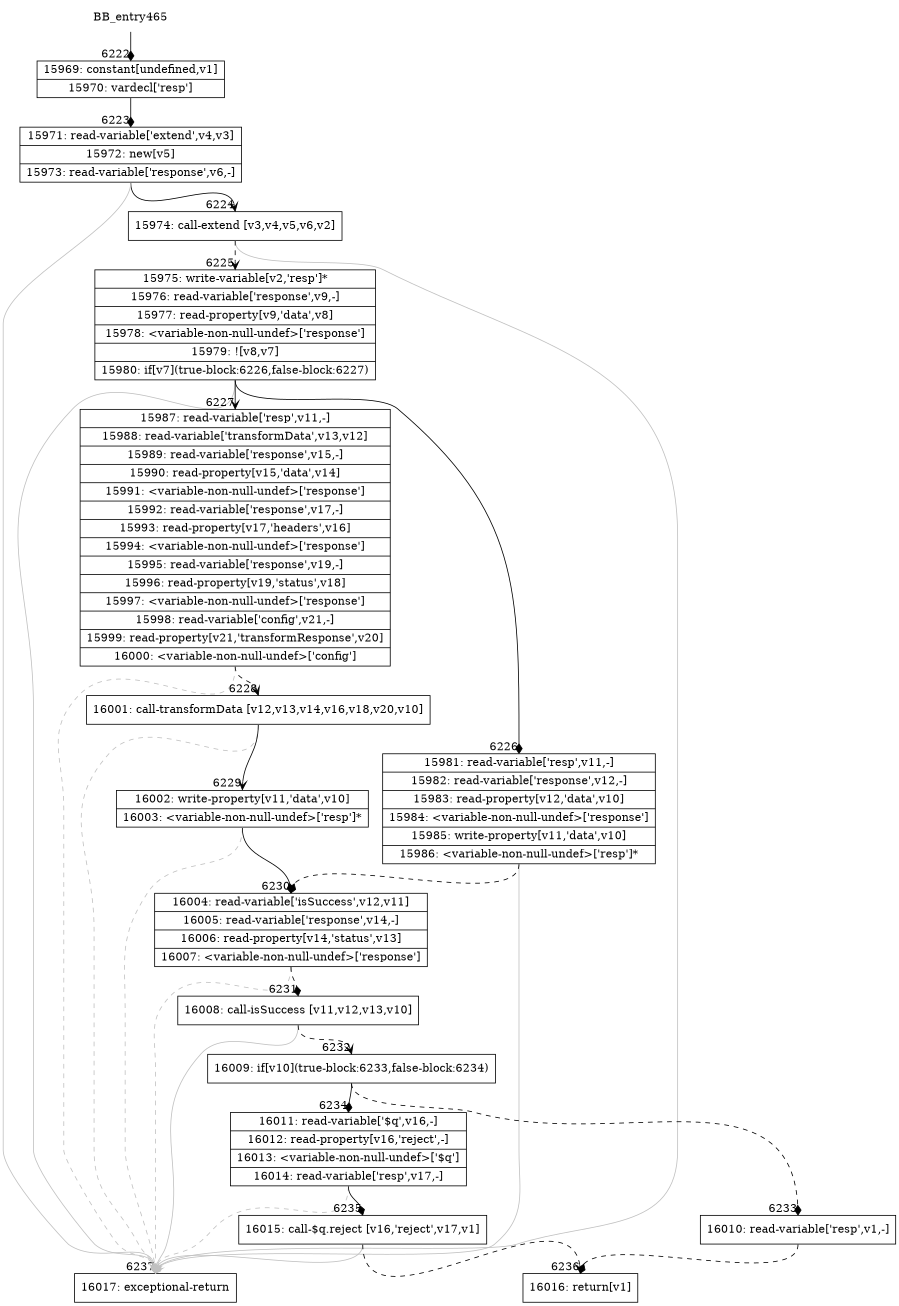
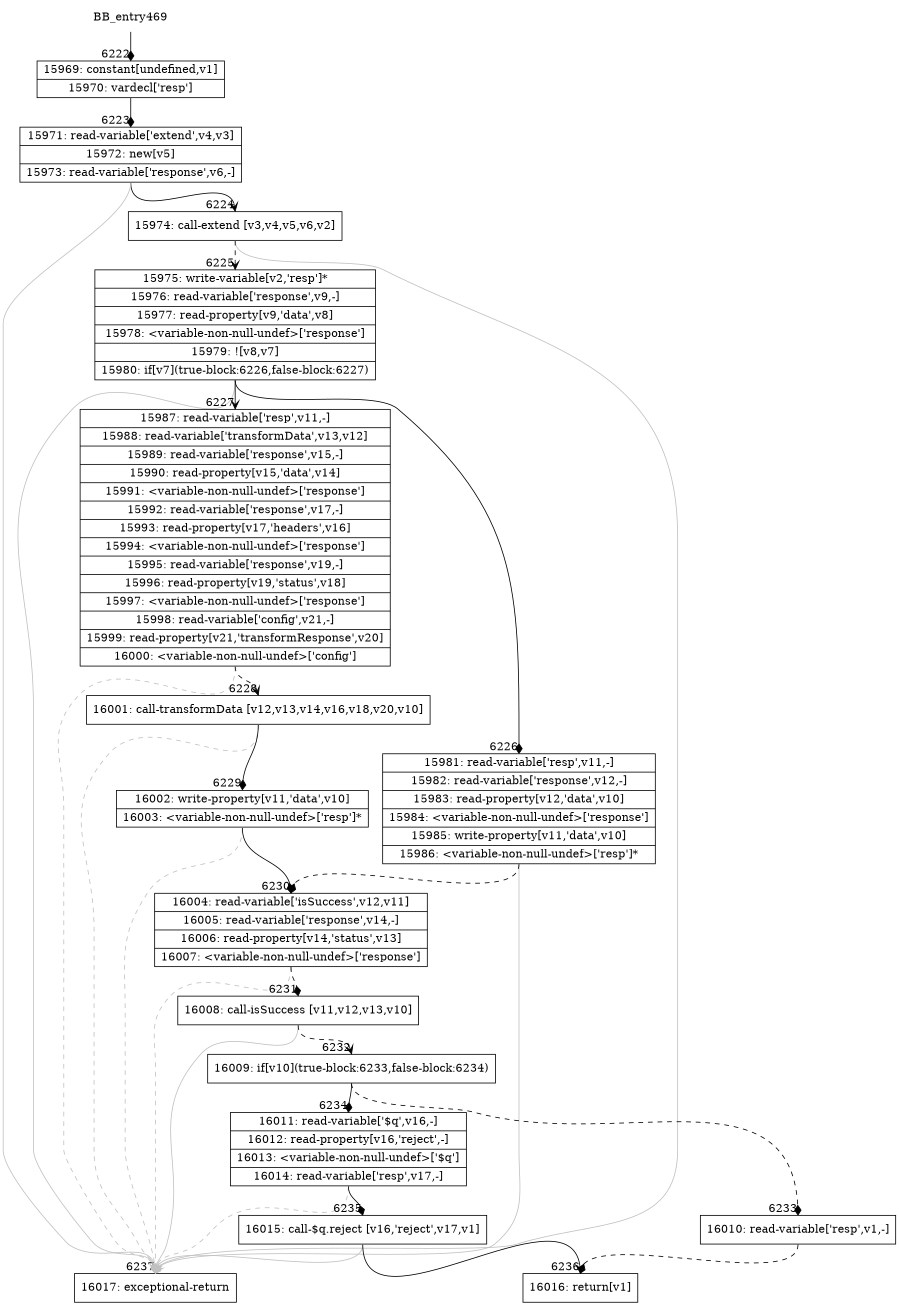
(131, 18) -> (131, 18)
(252, 753) -> (252, 753)
(468, 1260) -> (468, 1260)
